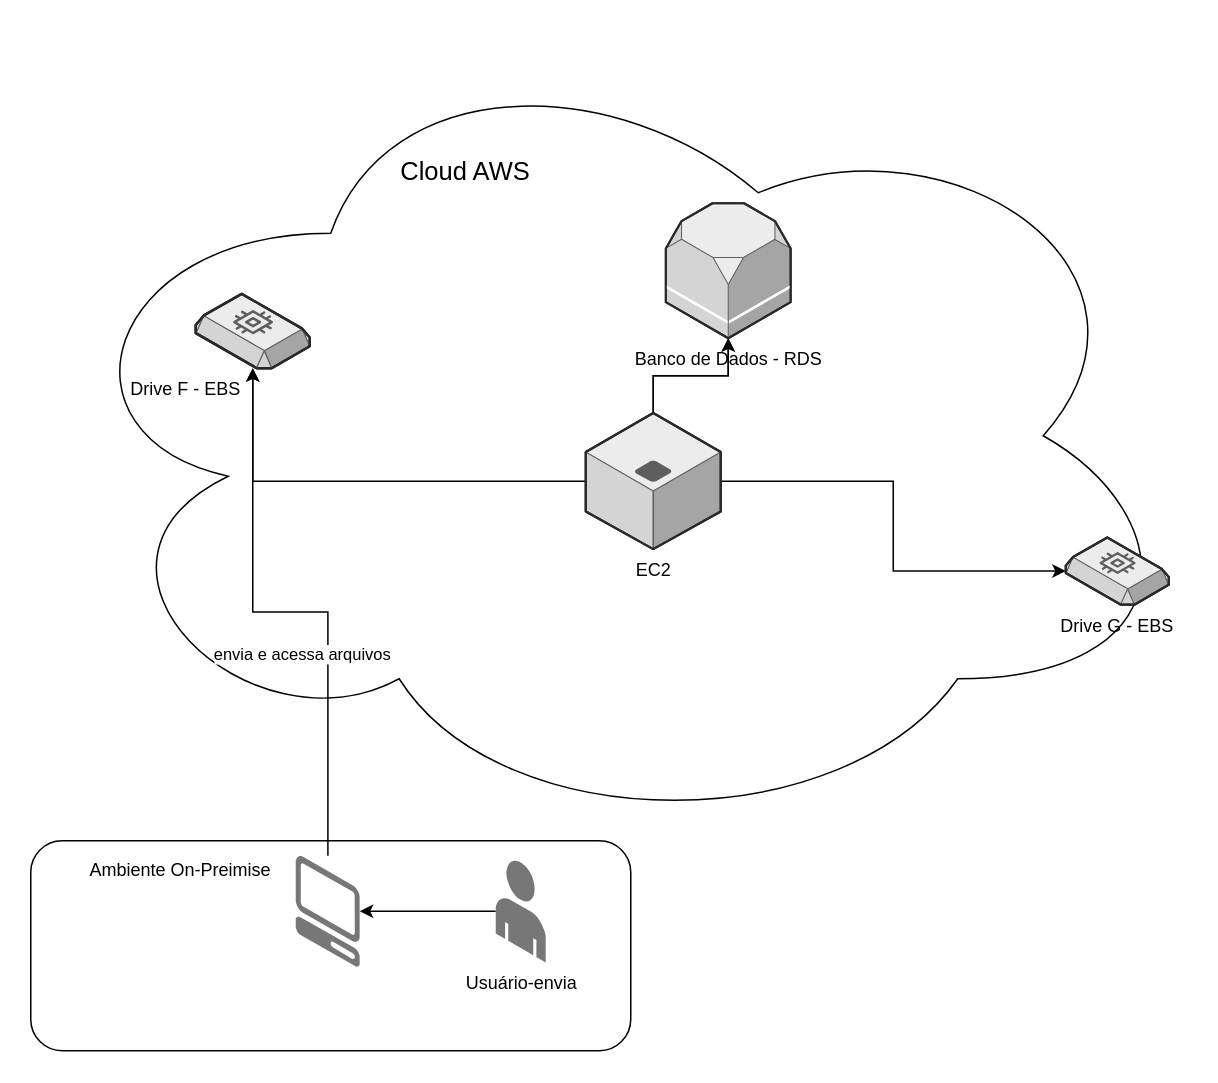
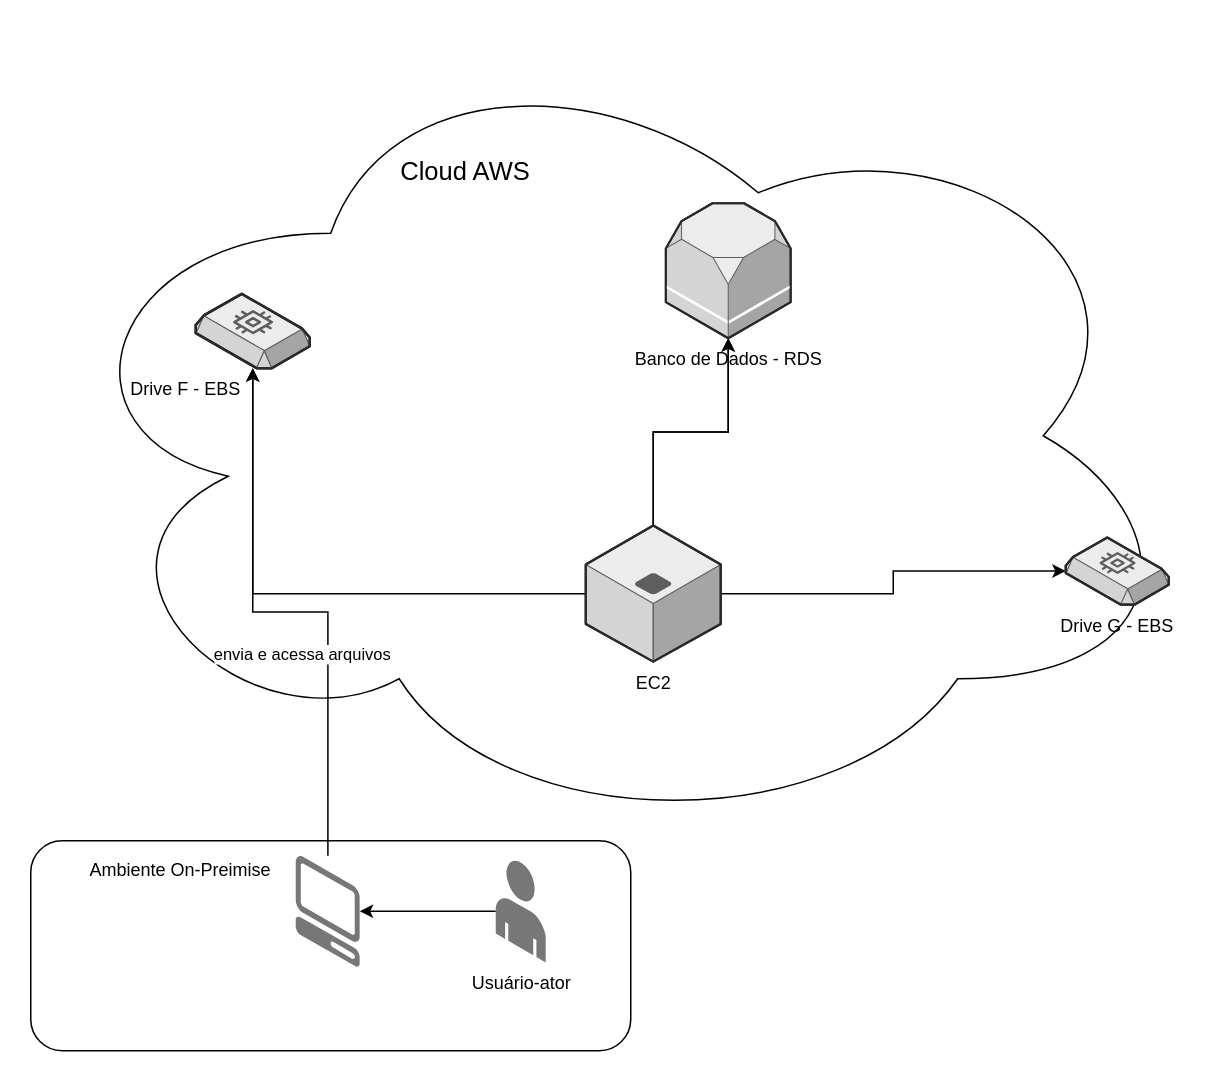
(653, 481) -> (653, 594)
(522, 984) -> (522, 984)
